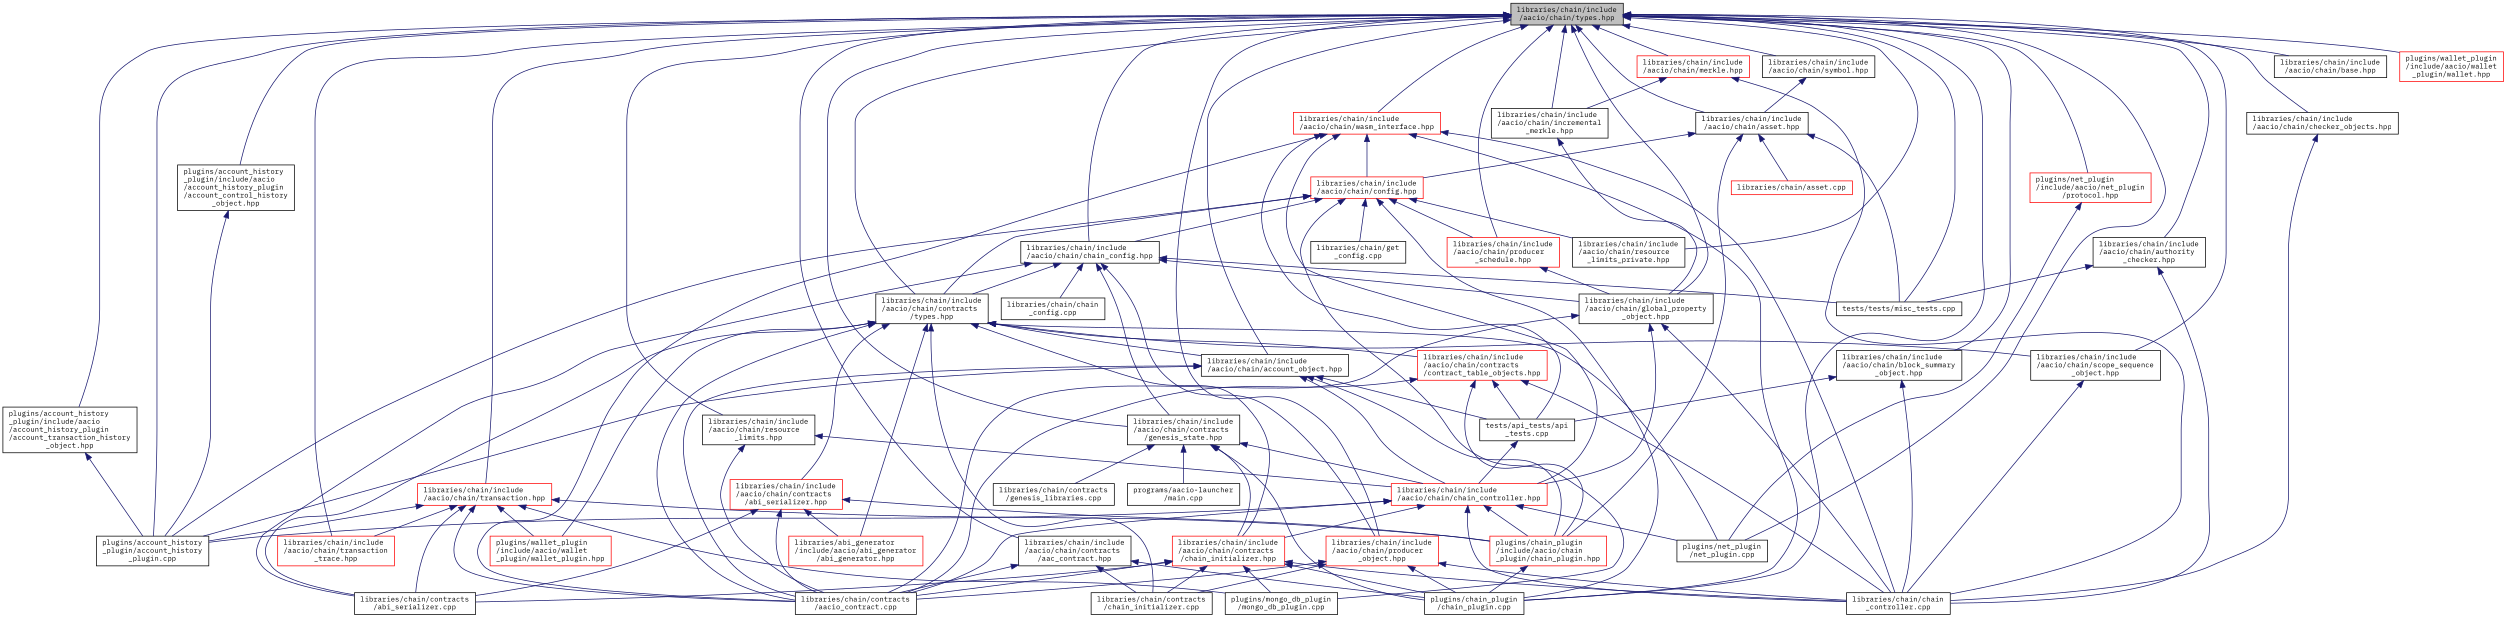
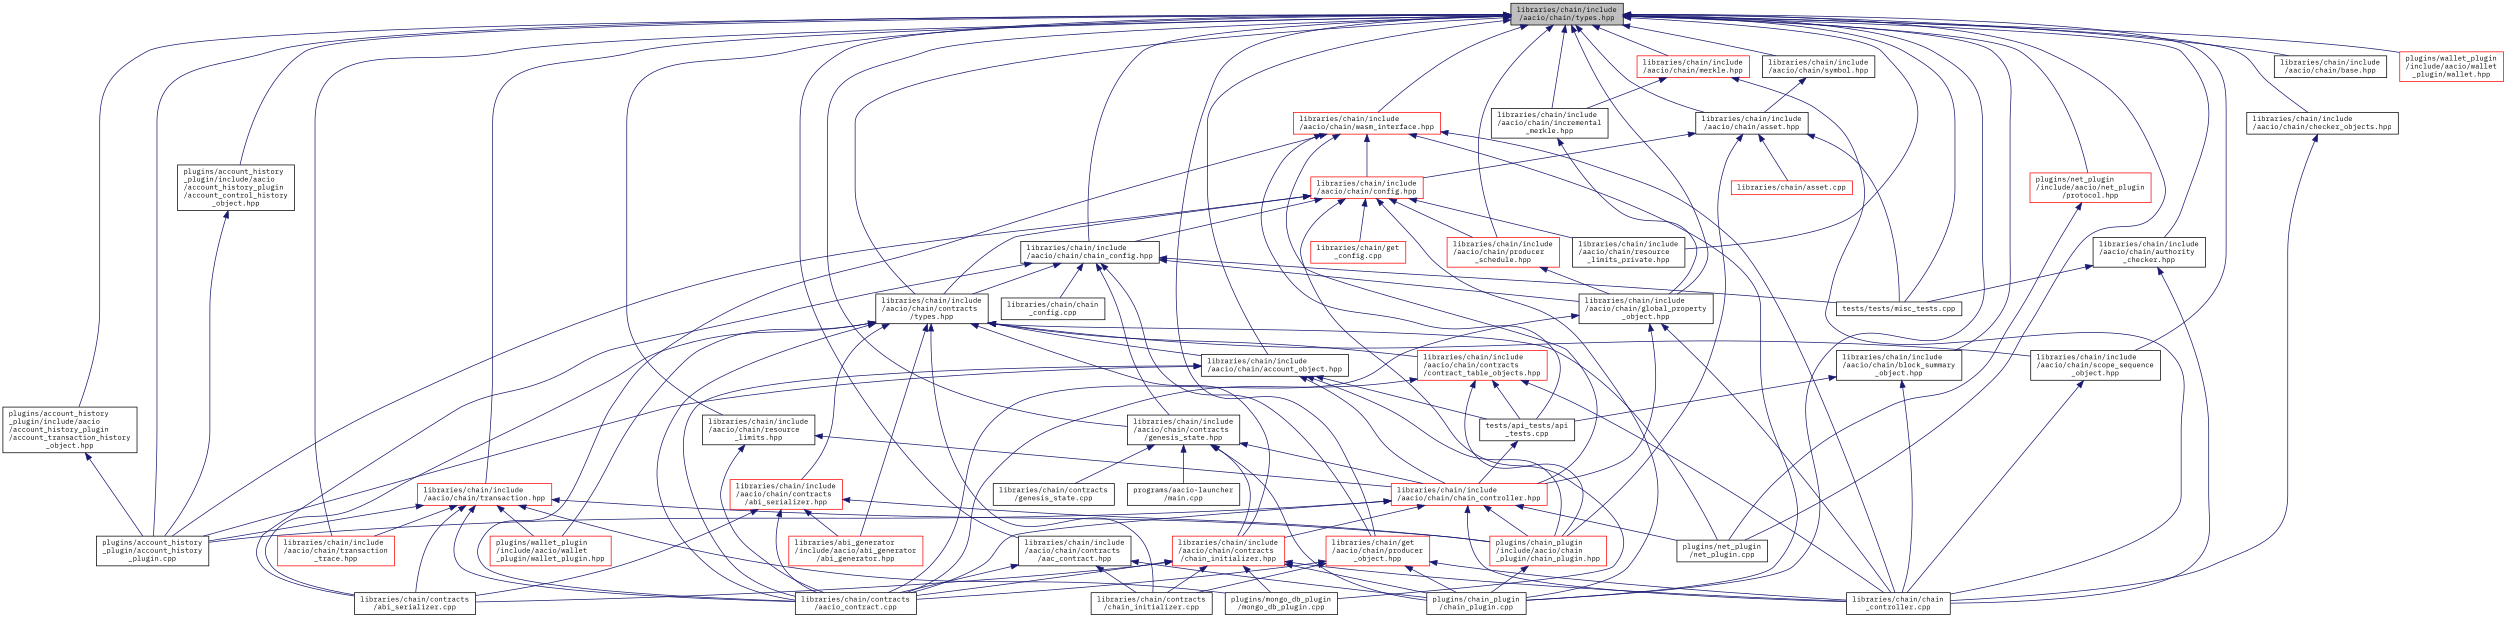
(1358, 252) -> (1358, 252)
(1054, 494) -> (1054, 494)
(1382, 551) -> (1378, 551)
